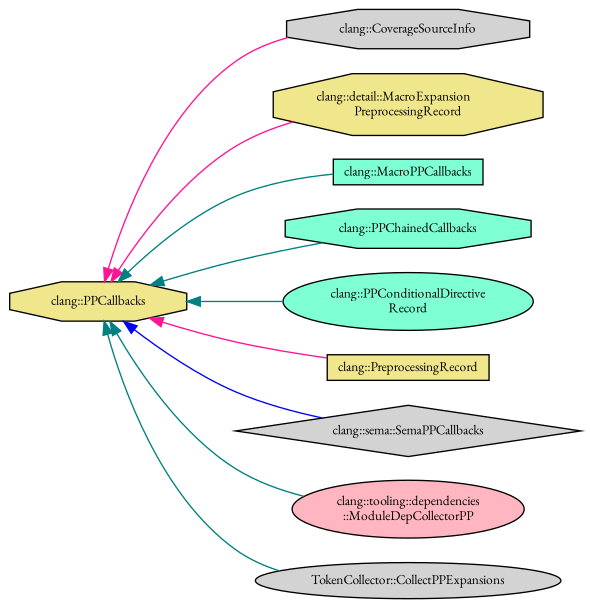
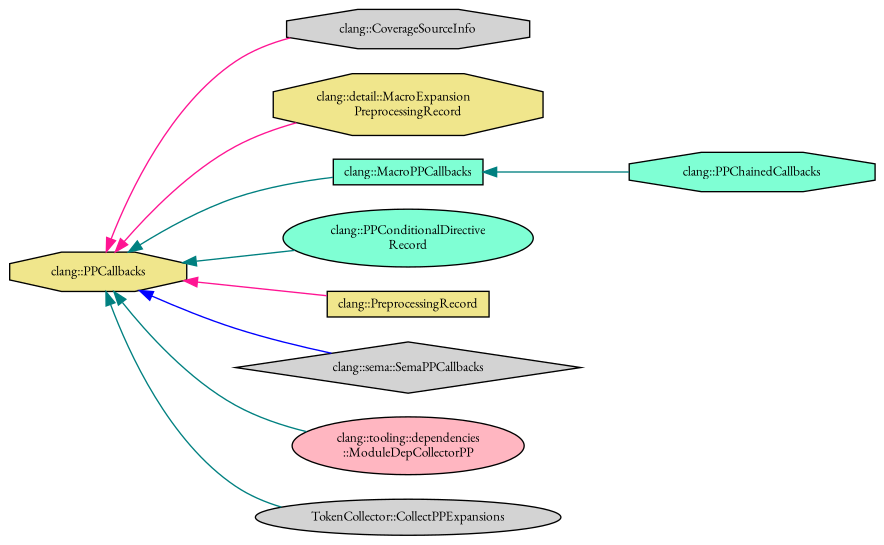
(242, 259) -> (563, 172)
